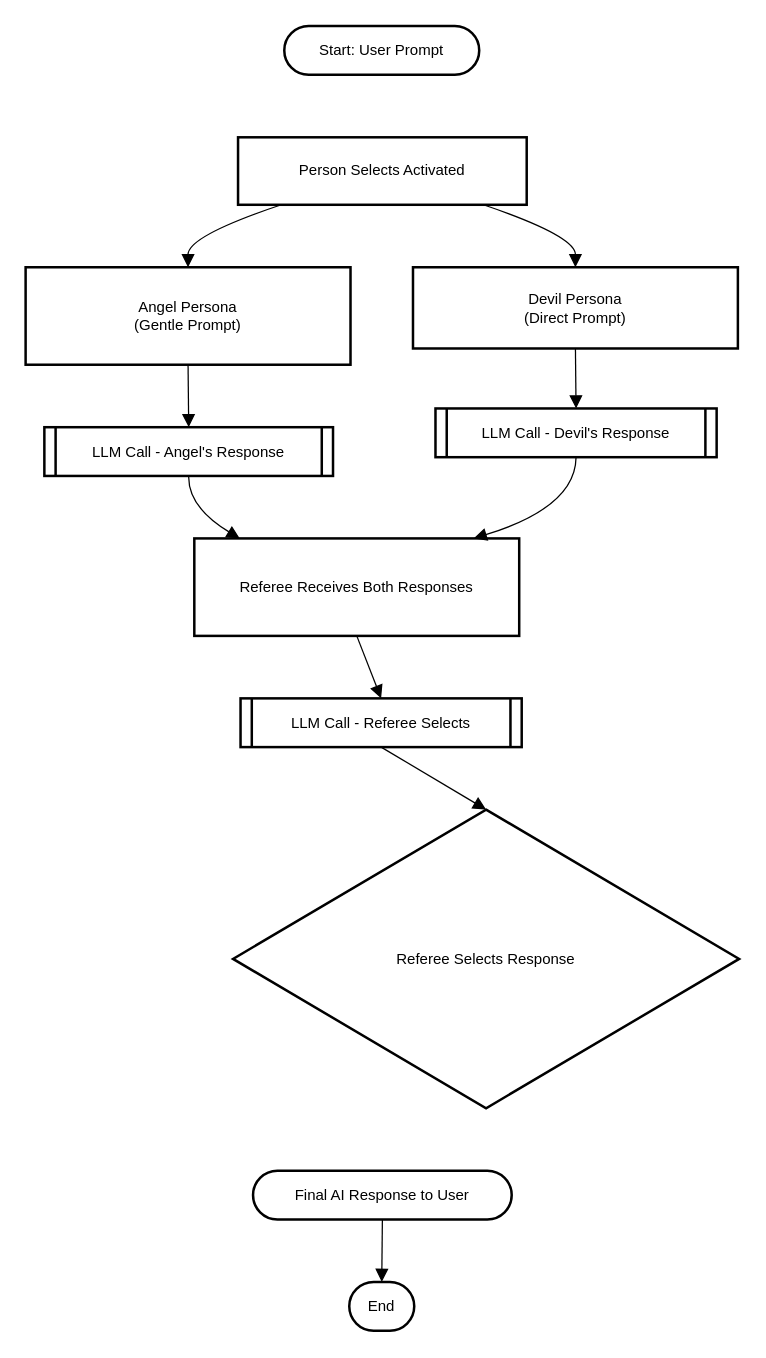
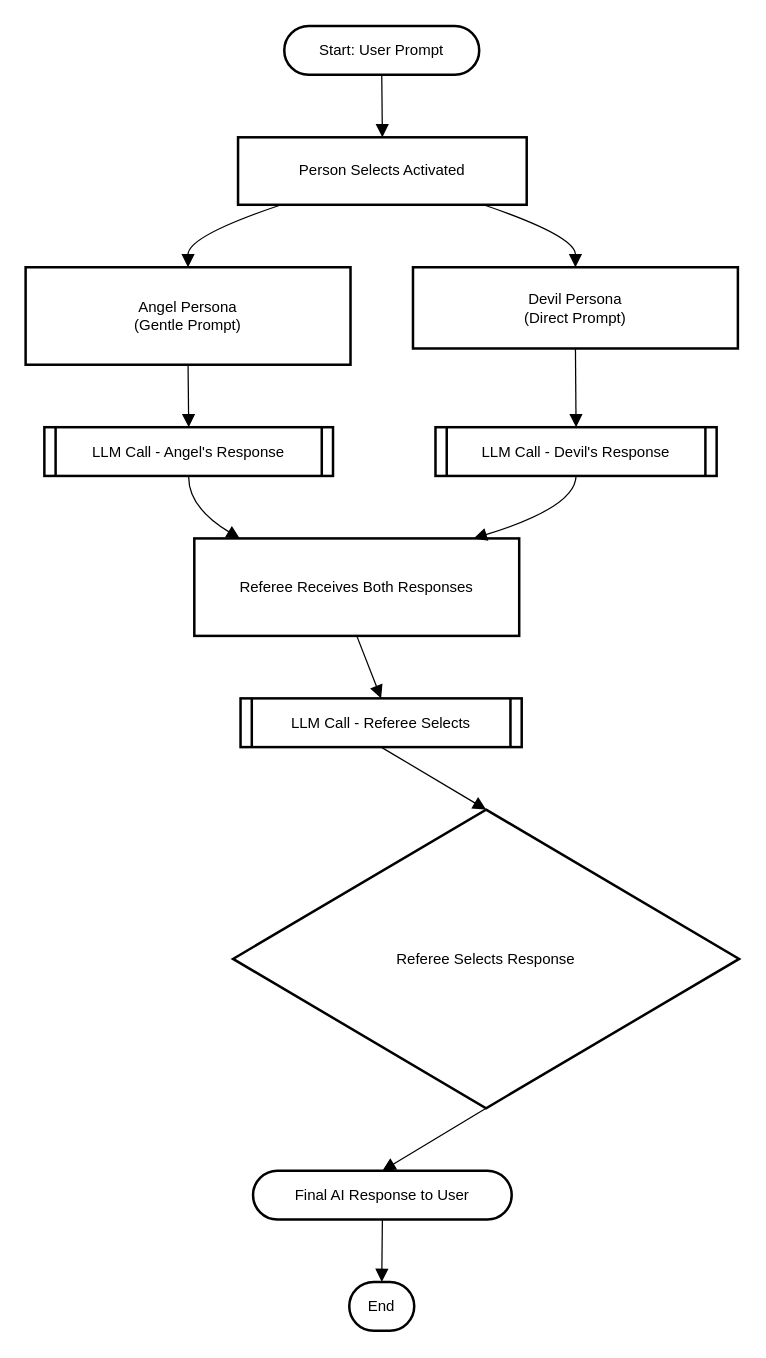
none -> (382, 100)
(576, 433) -> (576, 451)
none -> (439, 1137)
